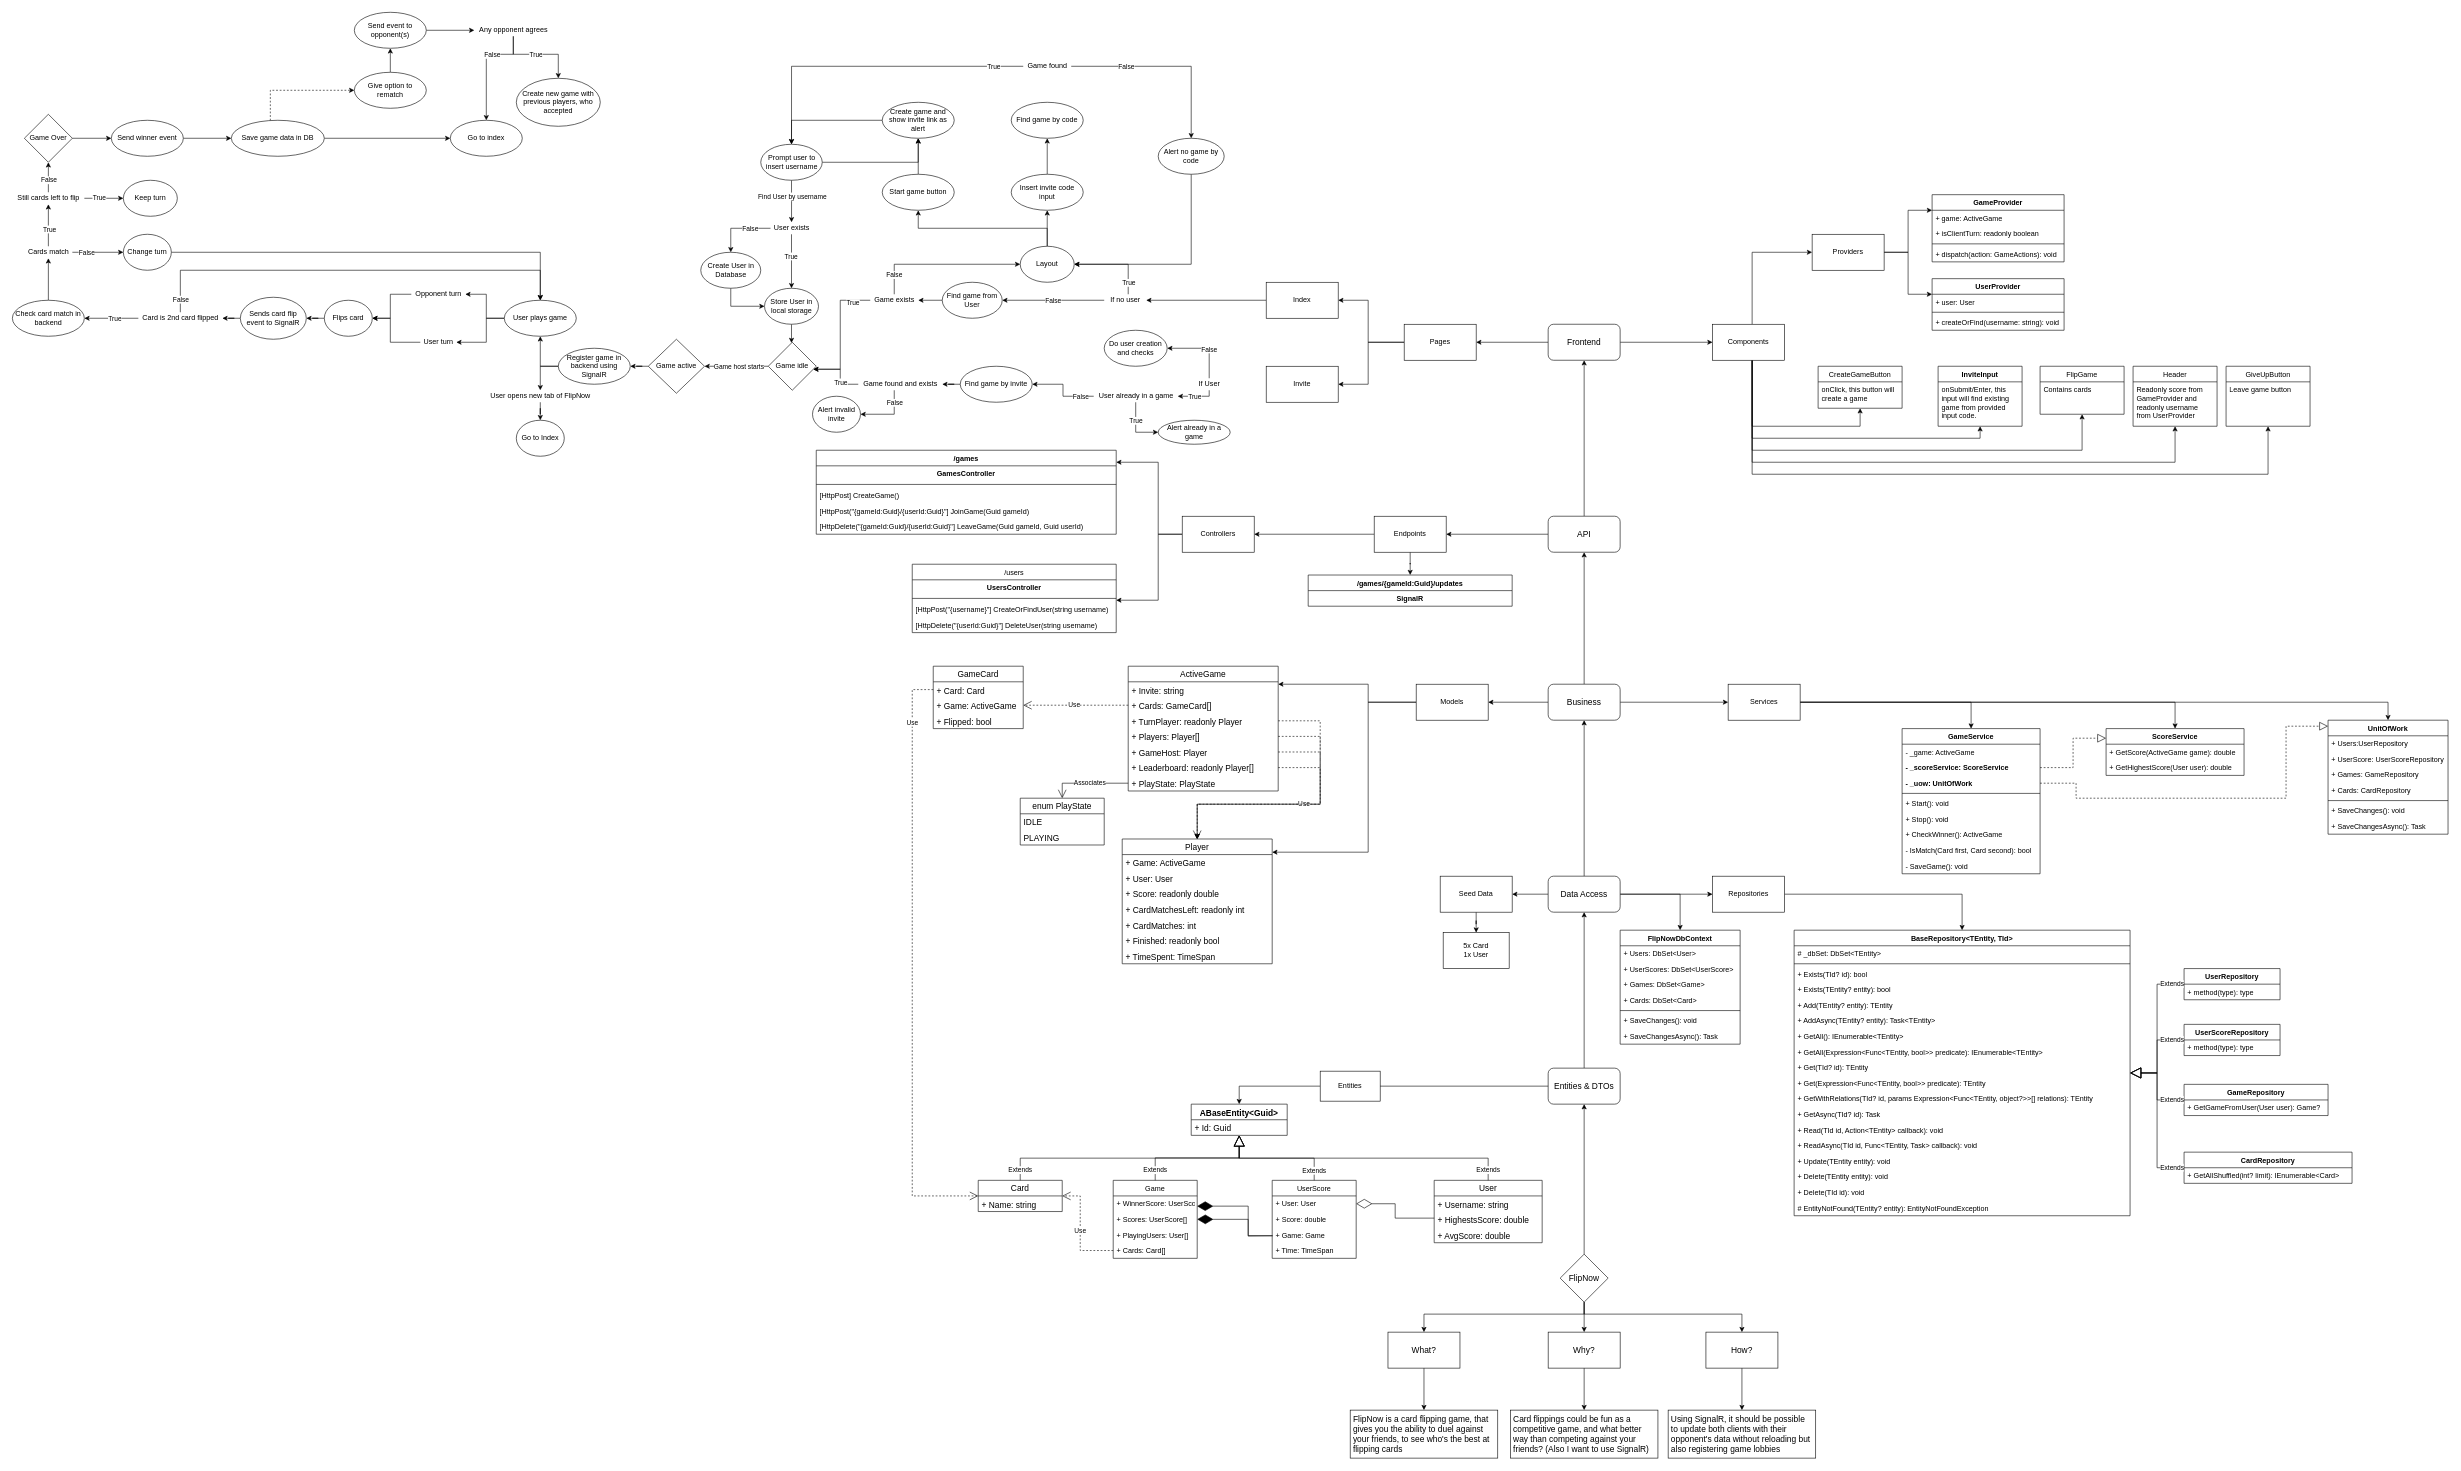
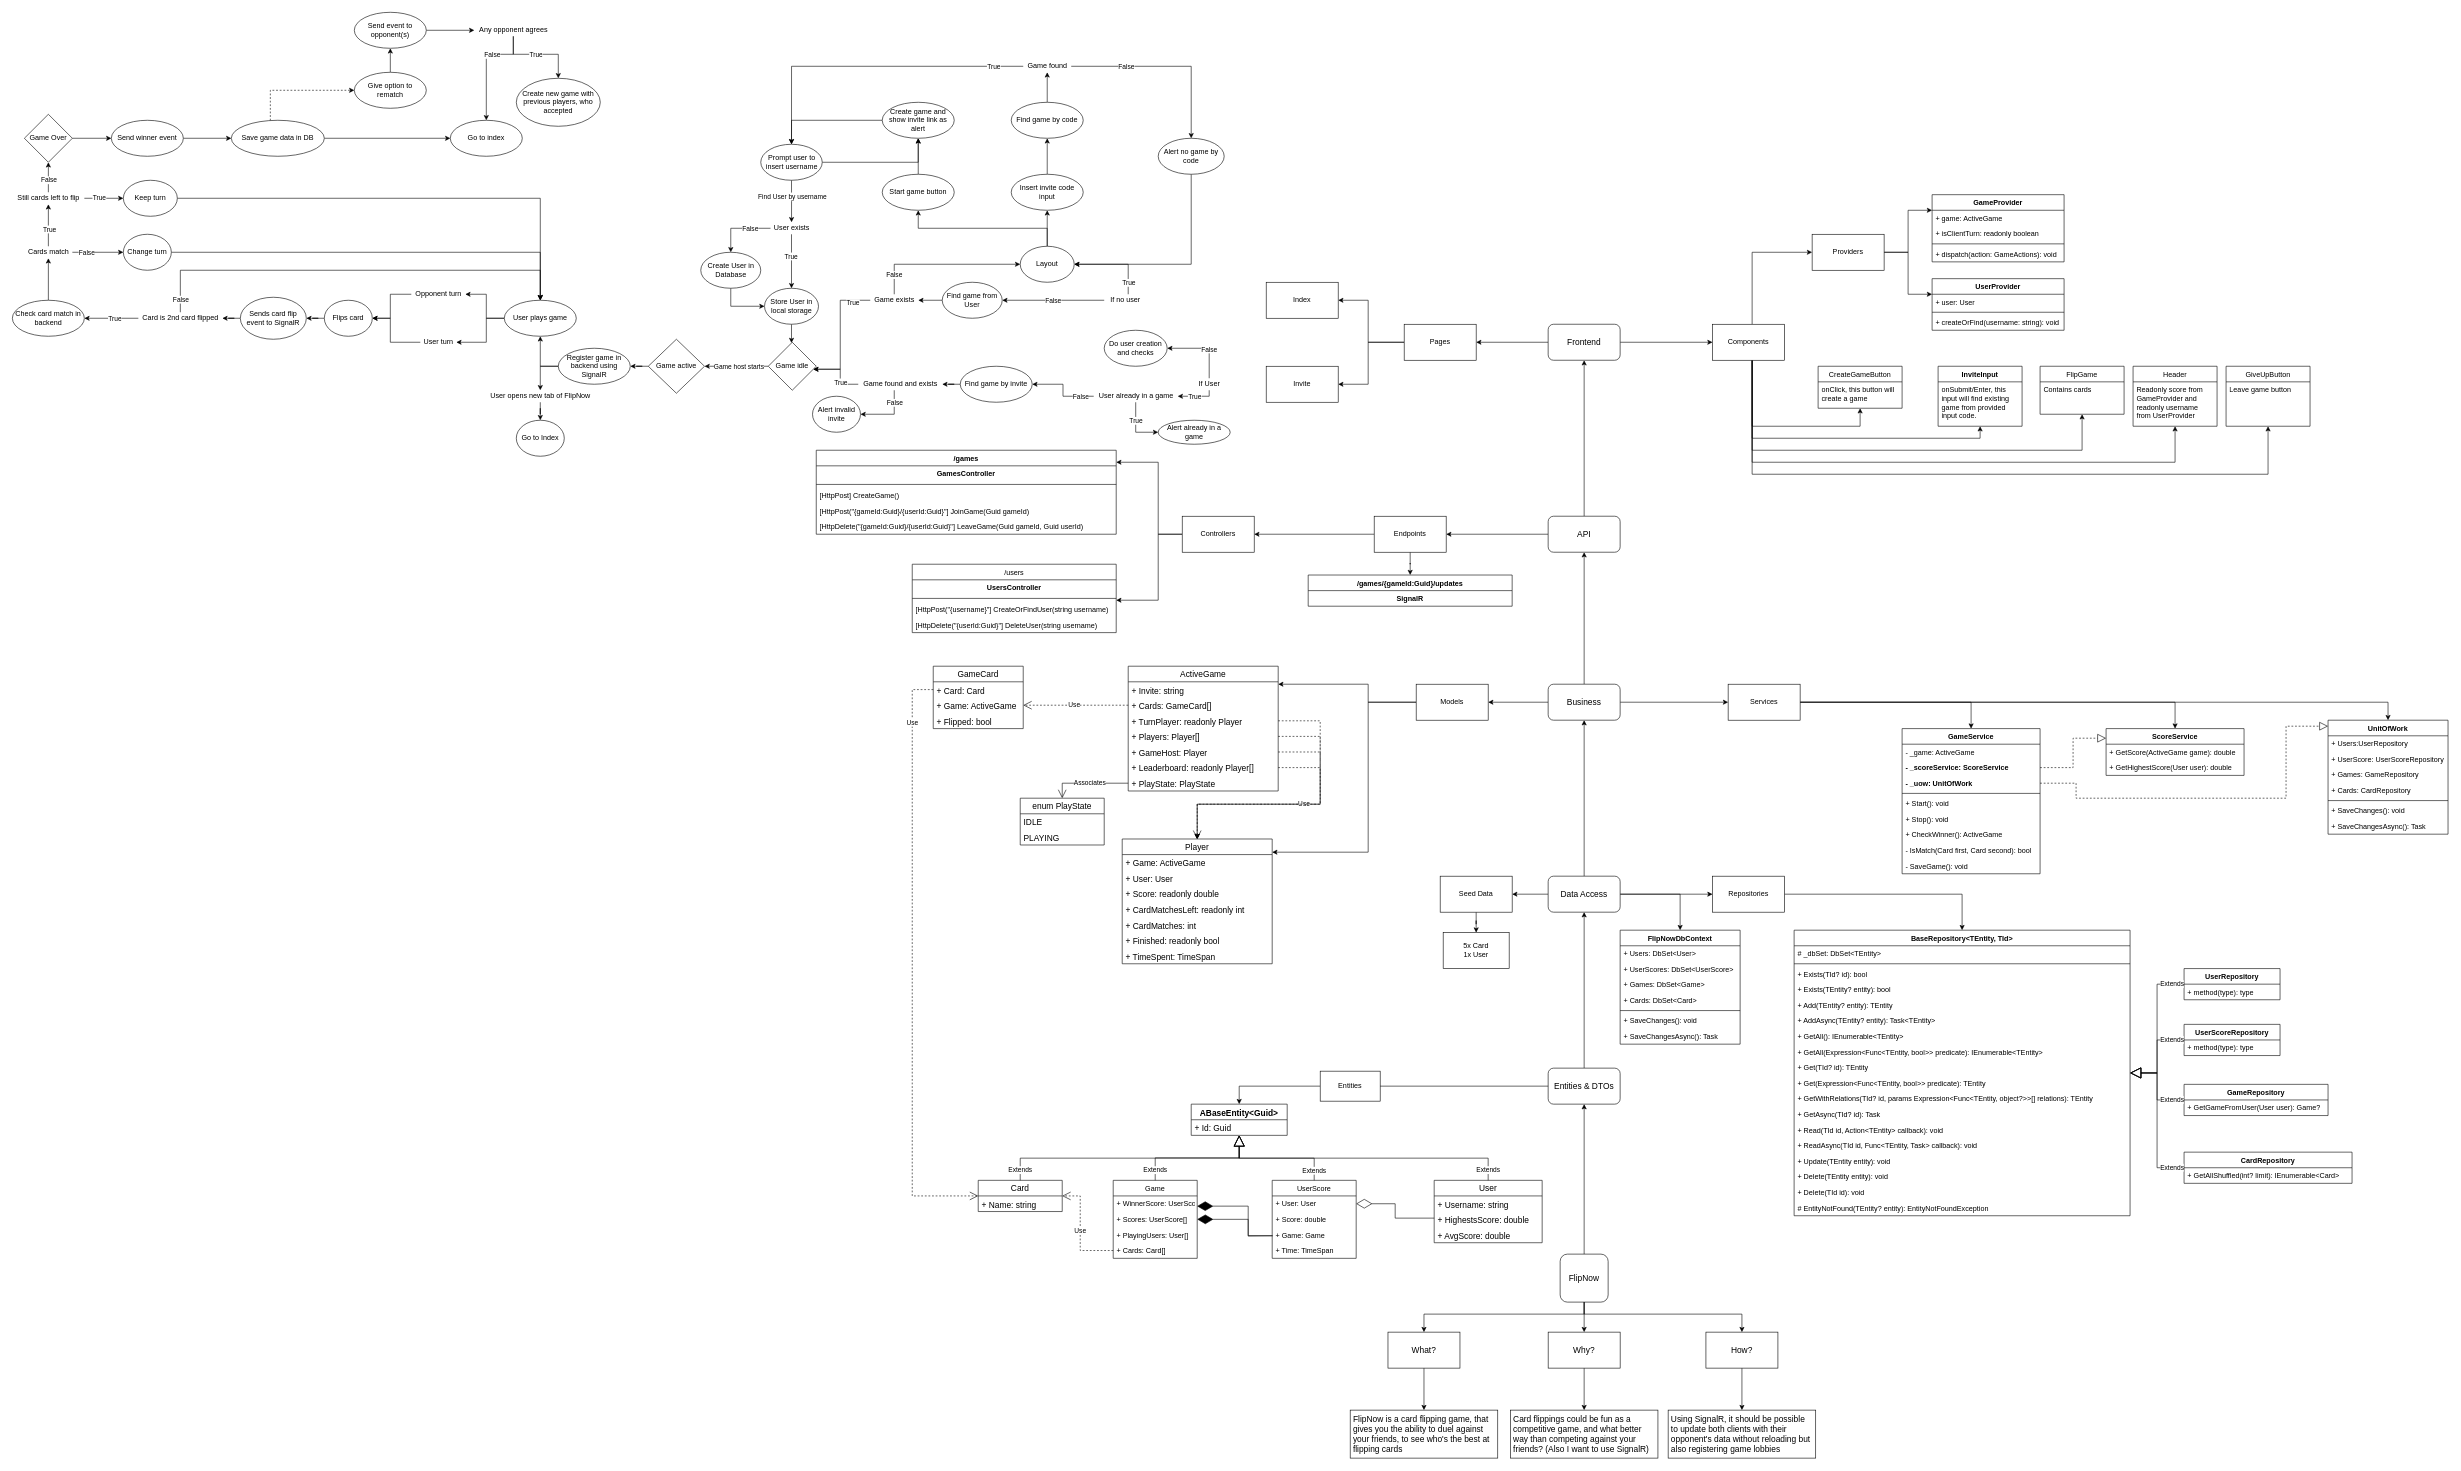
none -> (1047, 77)
none -> (384, 198)
(1151, 300) -> none
(1584, 1278) -> (1584, 1278)
